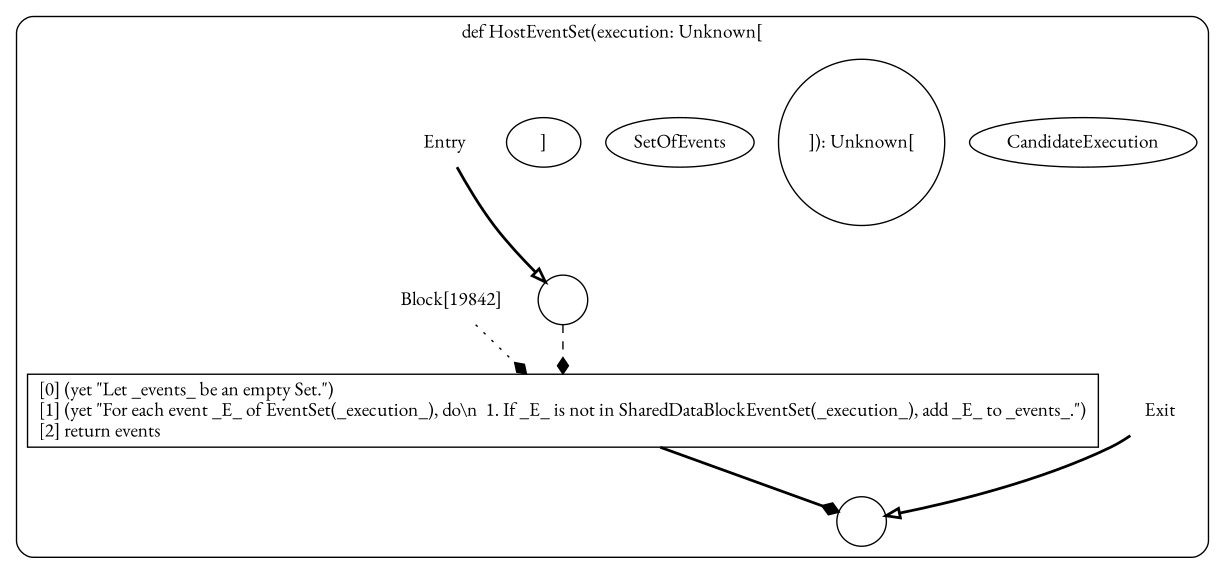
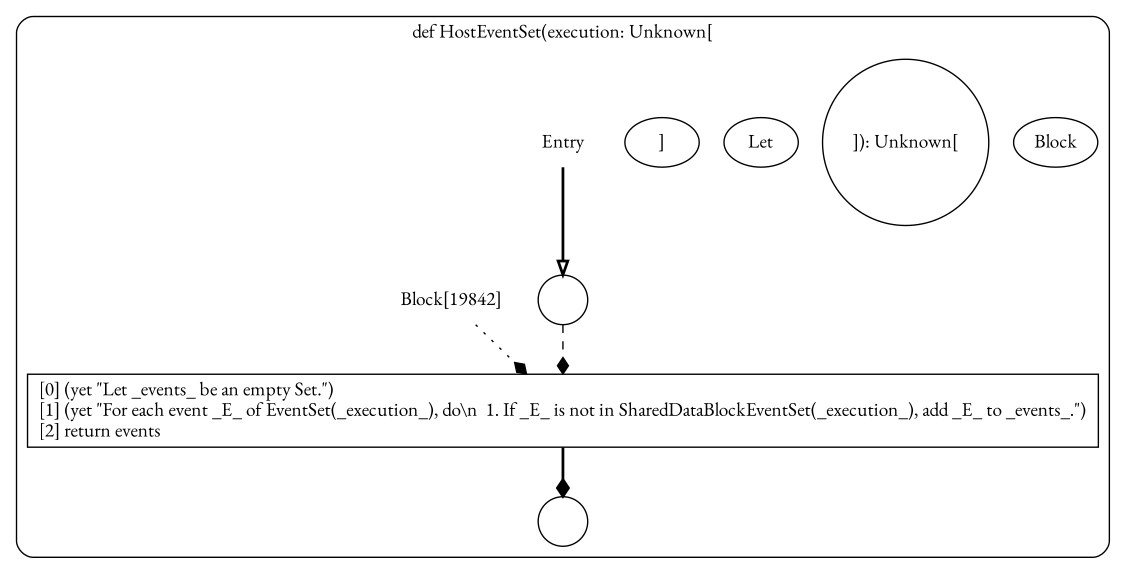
(680, 142) -> (761, 142)
(1083, 142) -> (1056, 142)
(1160, 411) -> none
